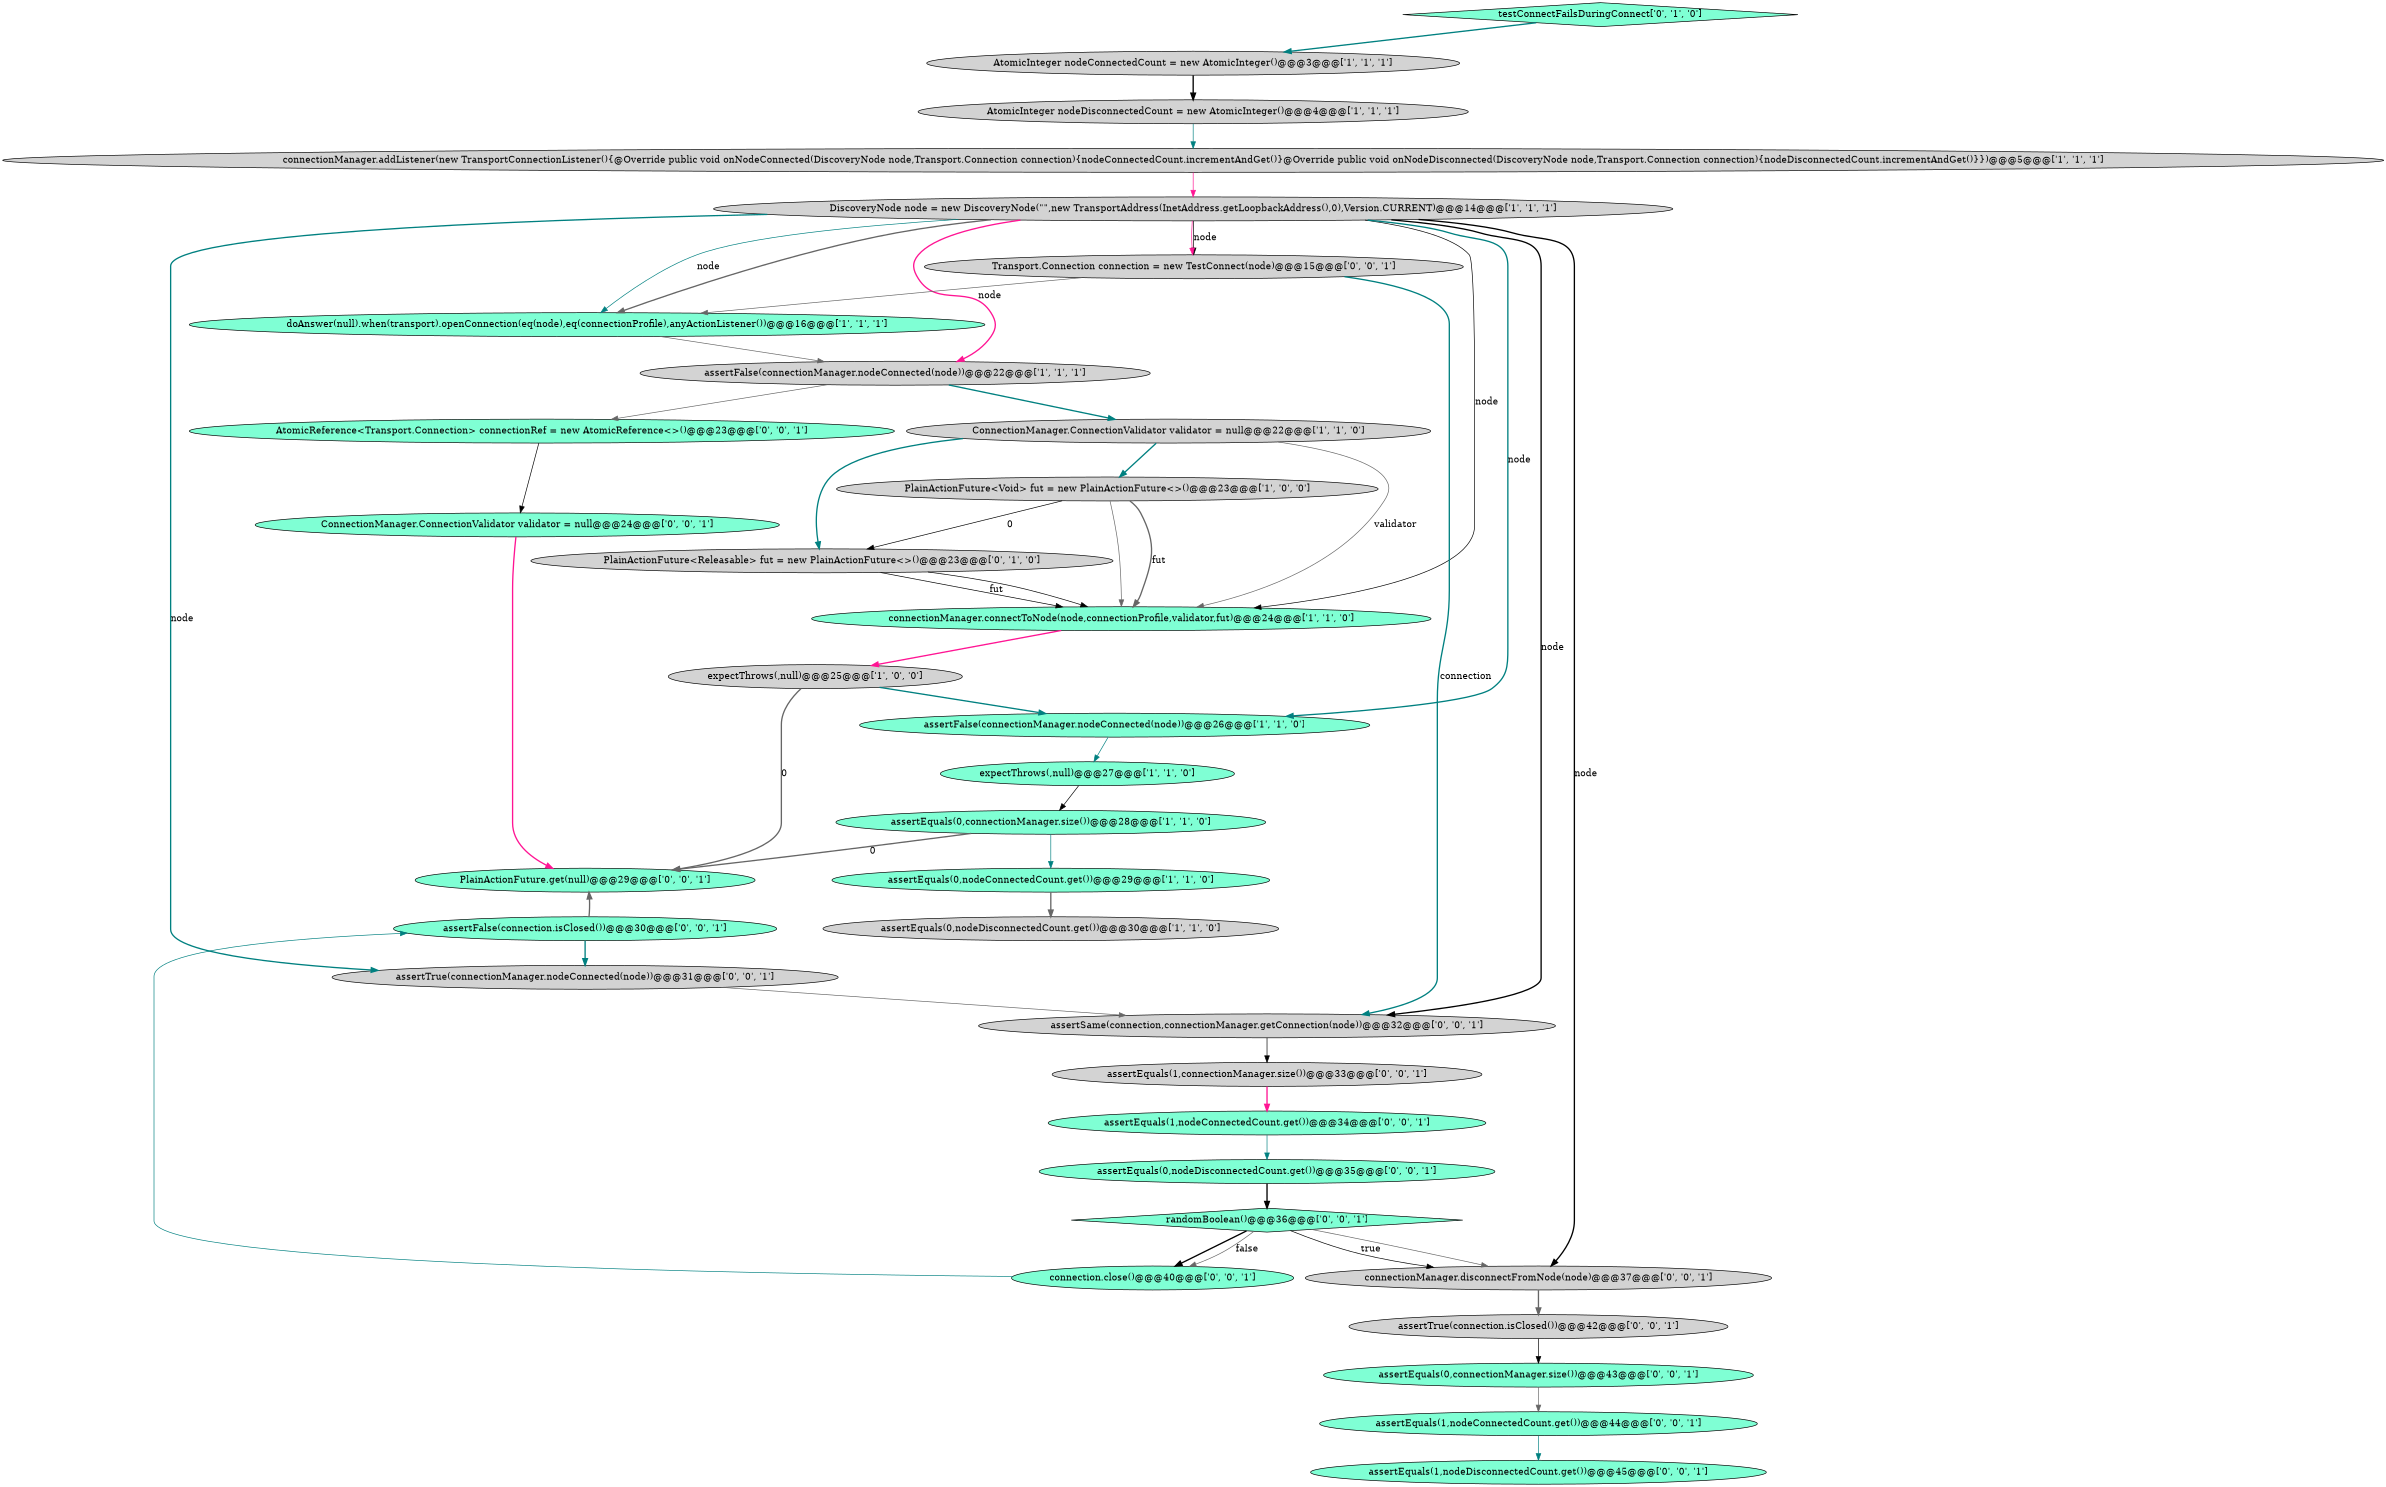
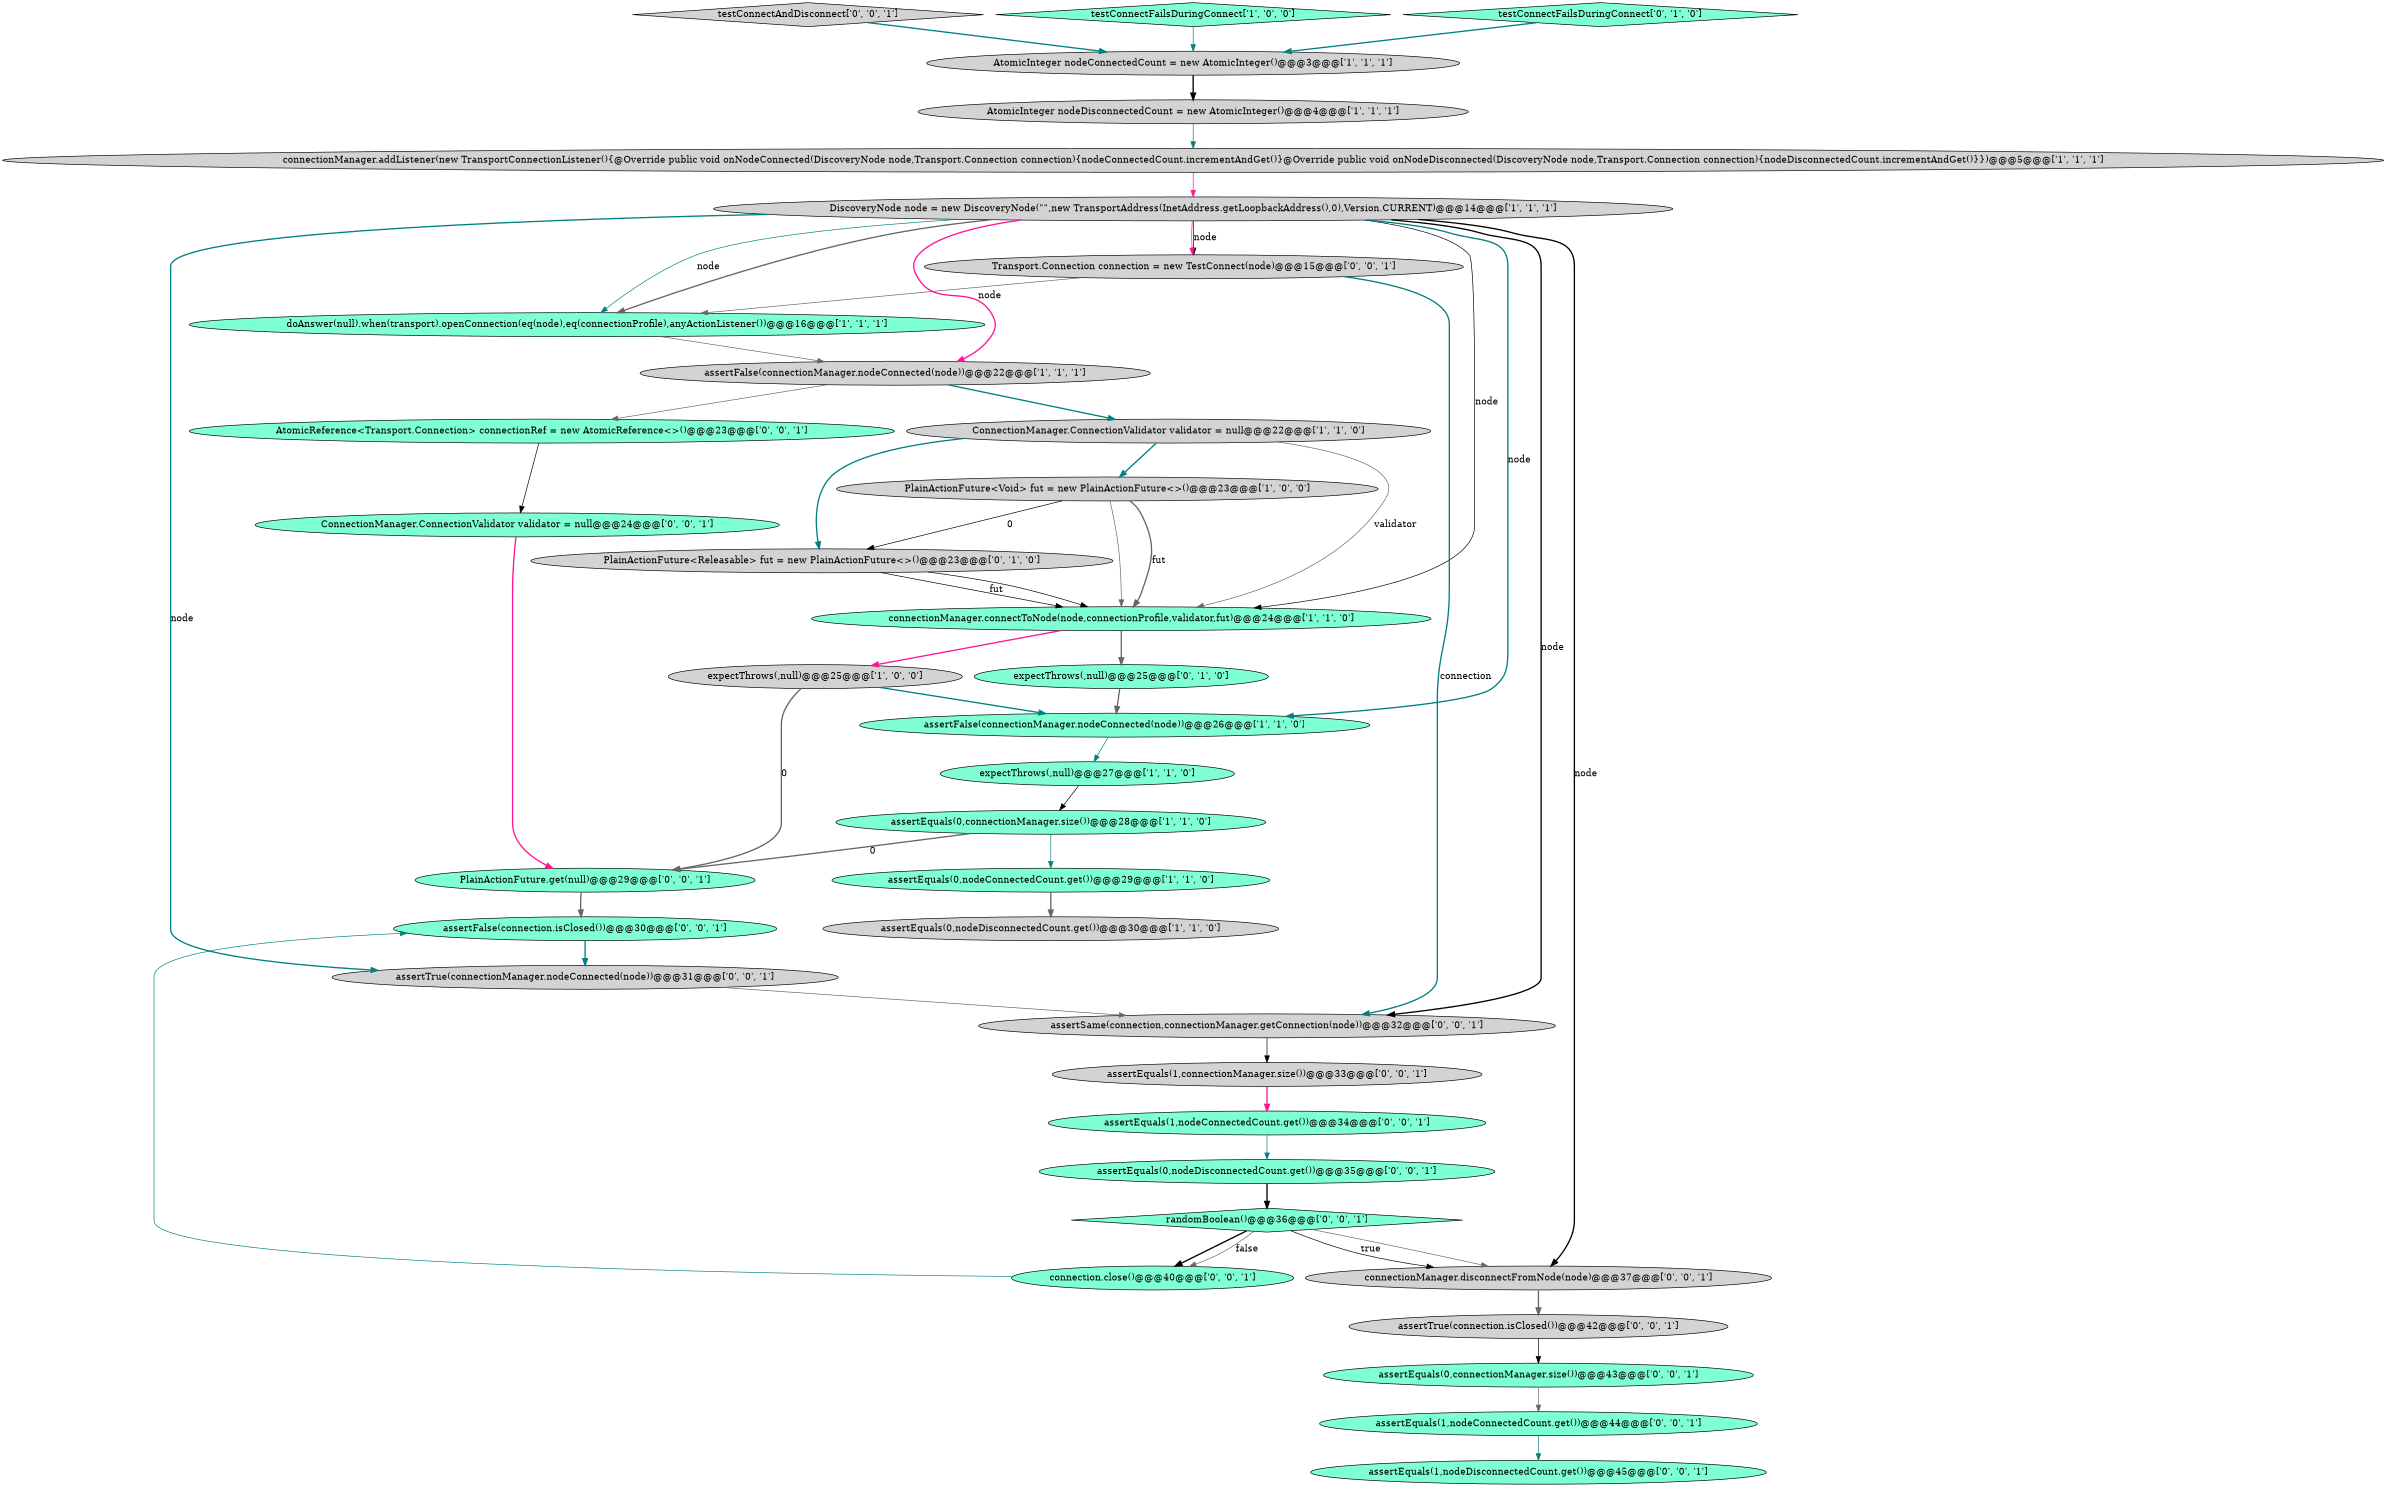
none -> (808, 15)
none -> (1193, 15)
none -> (1121, 677)
(590, 908) -> (581, 901)
